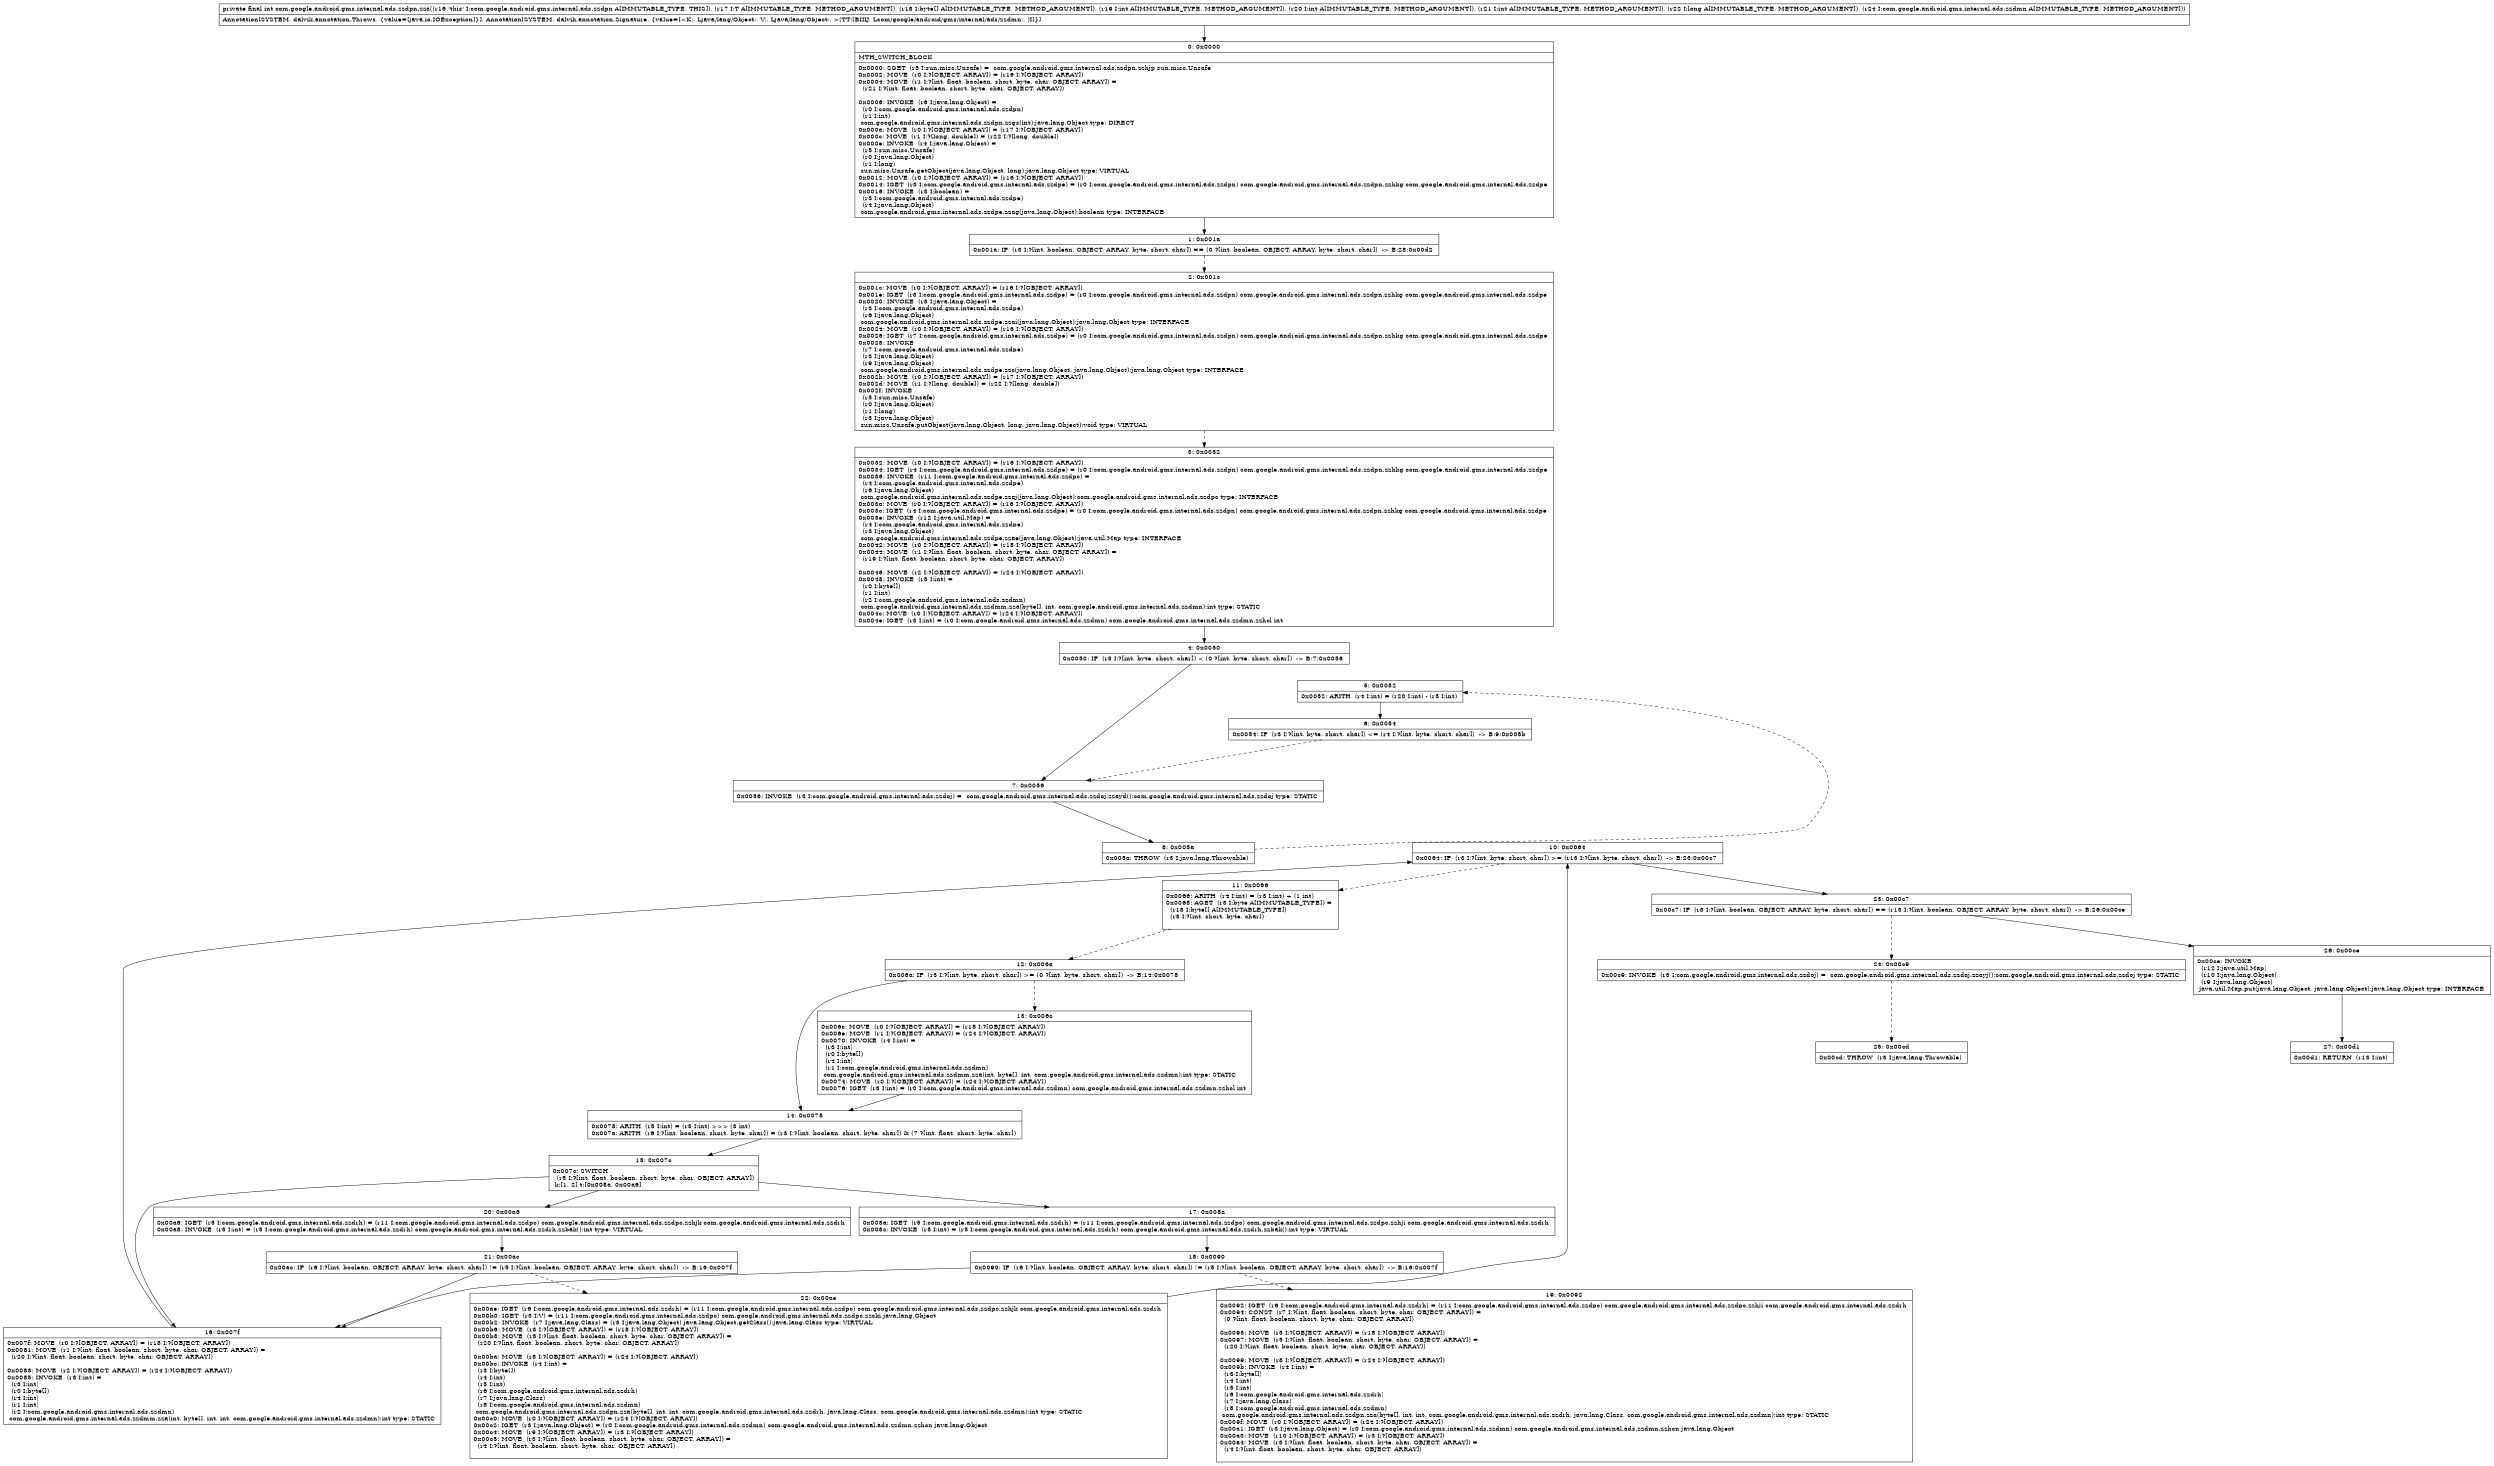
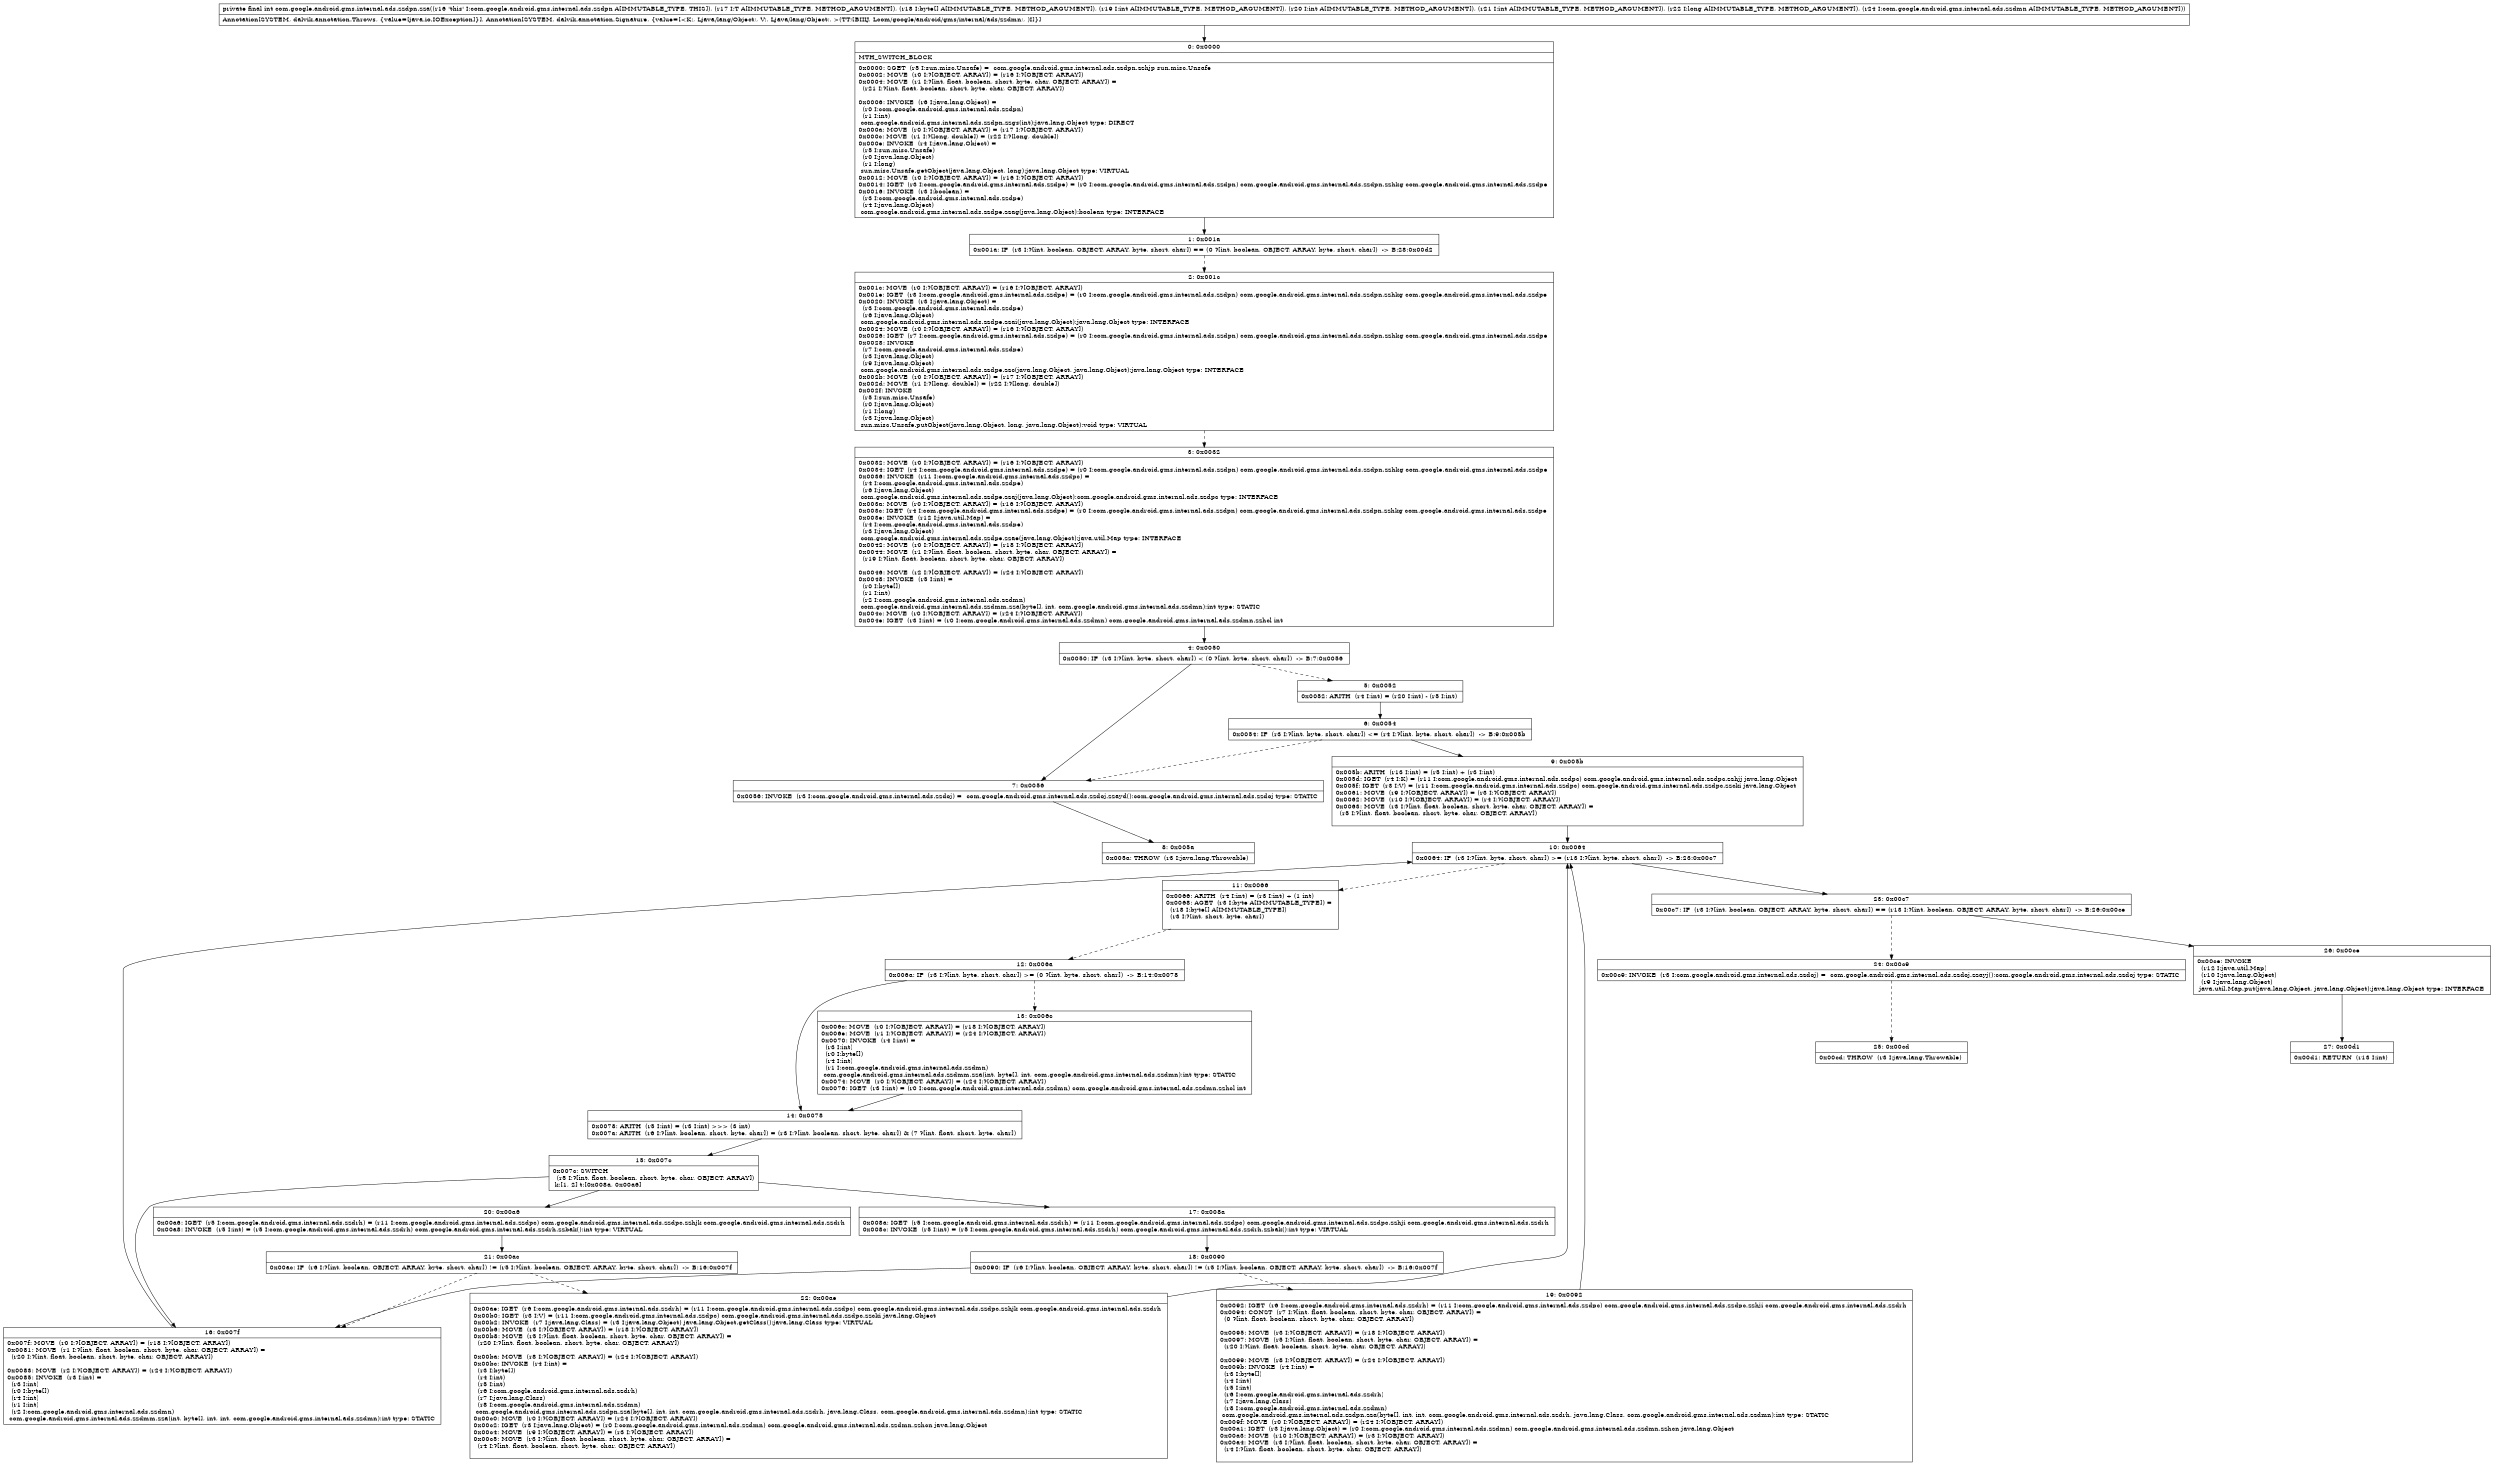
none -> (1568, 791)
(1749, 834) -> (1290, 672)
none -> (1585, 1079)
(411, 1299) -> (411, 1299)
